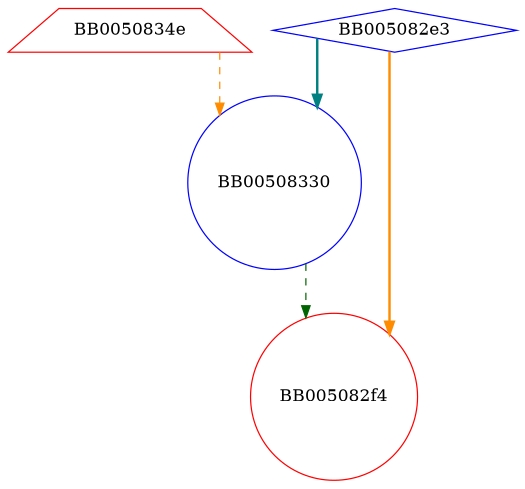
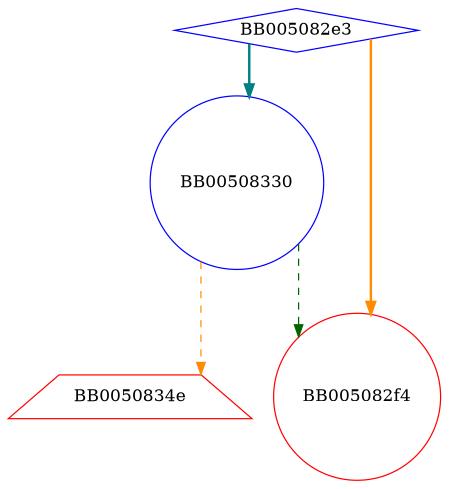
(220, 78) -> (201, 312)
